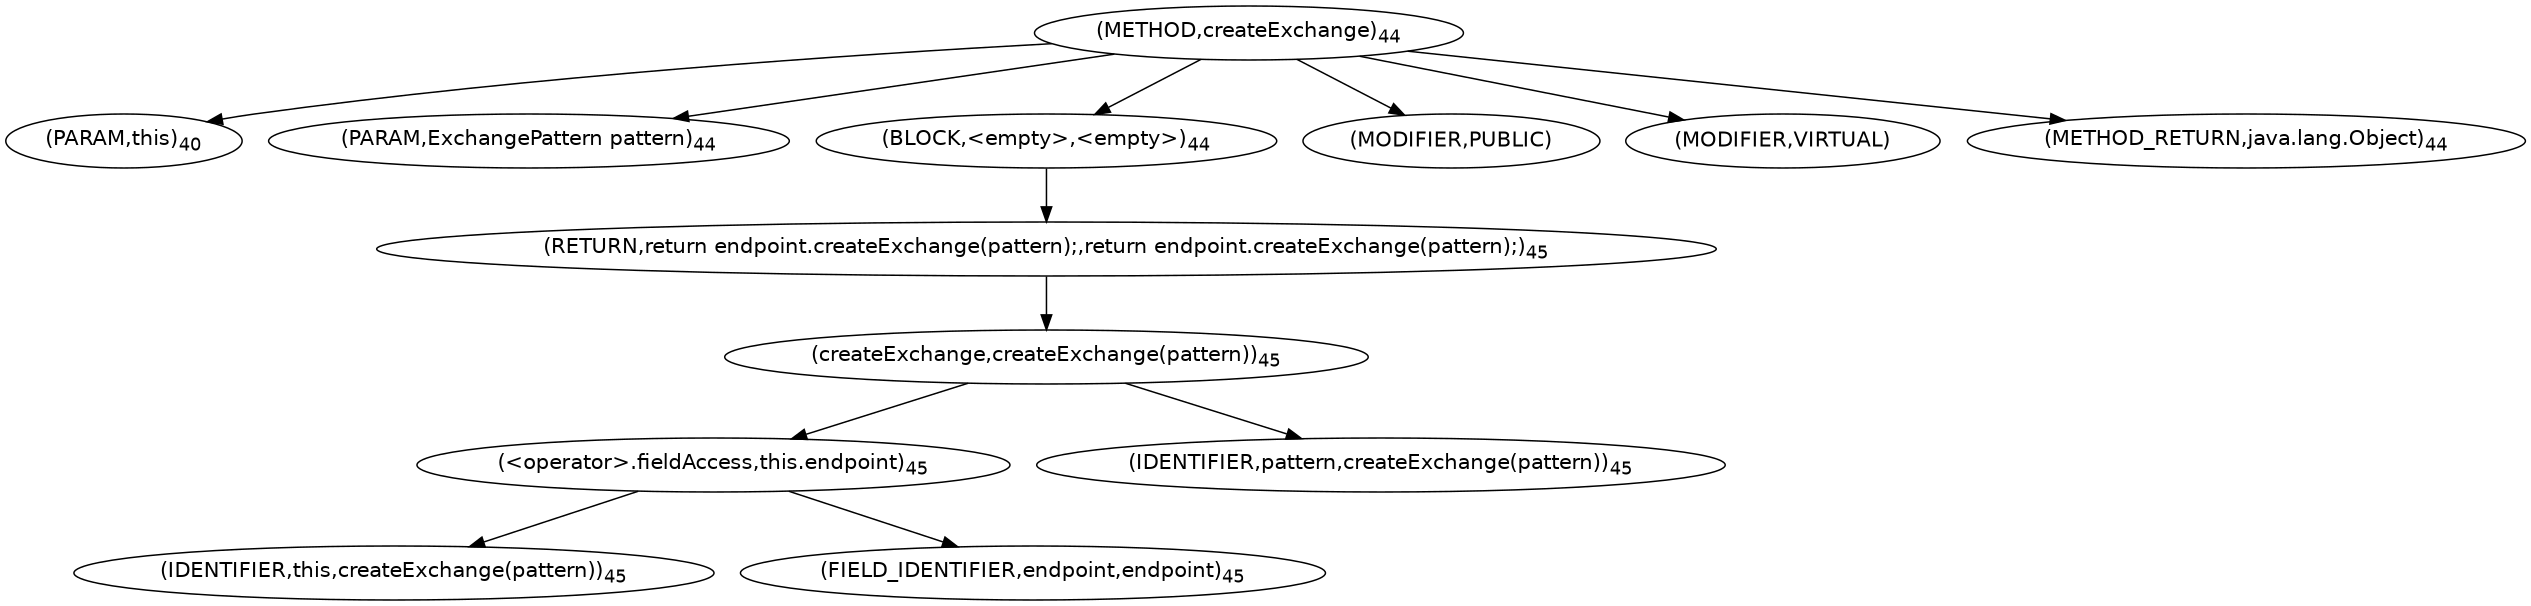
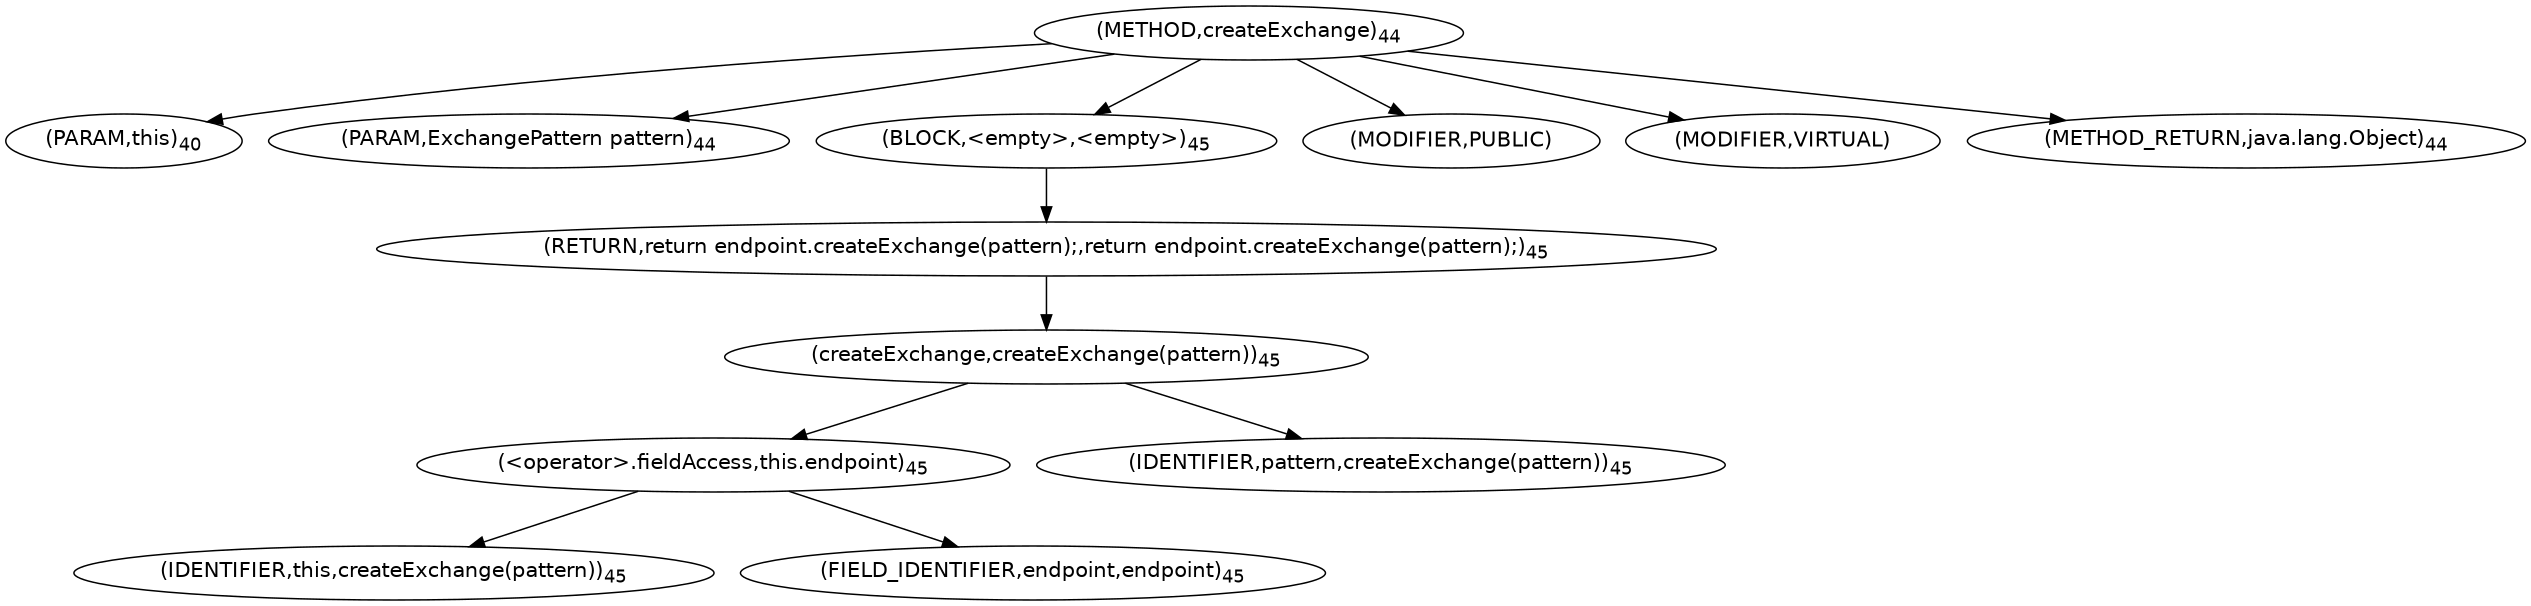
(1199, 139) -> (1199, 139)
